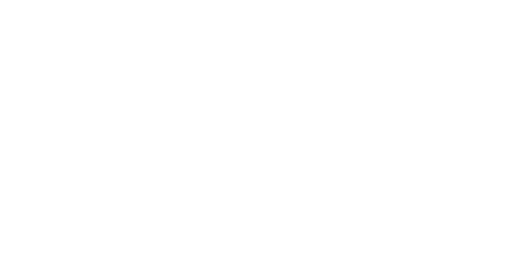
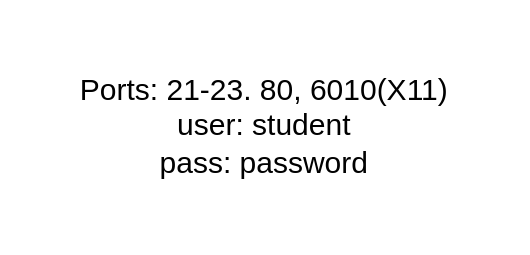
none -> (264, 126)
